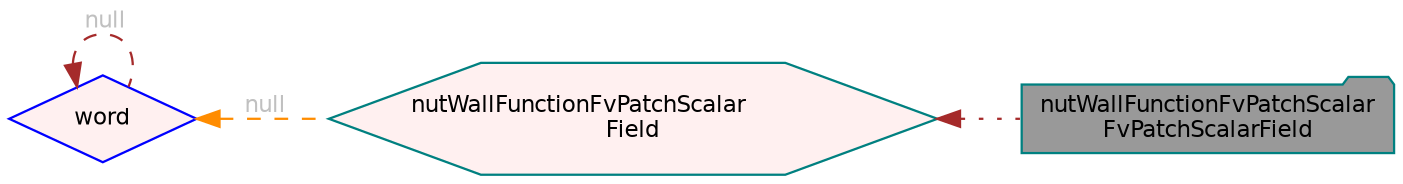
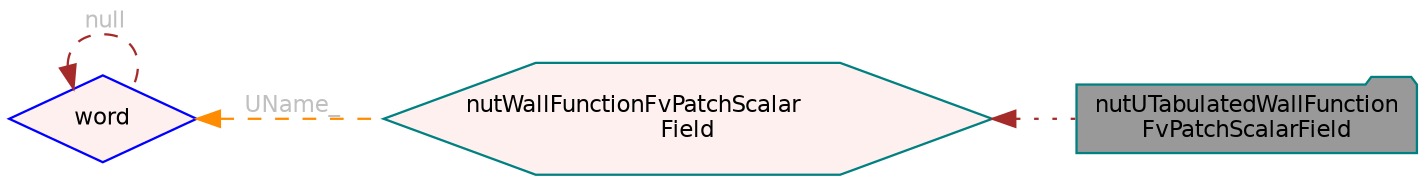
(263, 106) -> (290, 106)
(1208, 119) -> (1247, 119)
